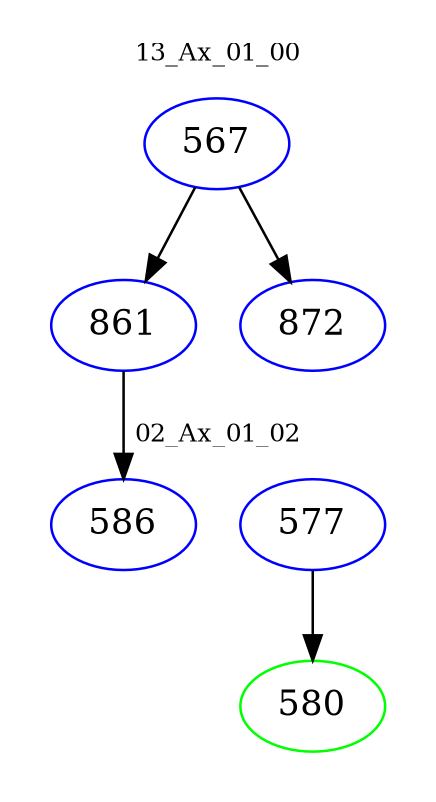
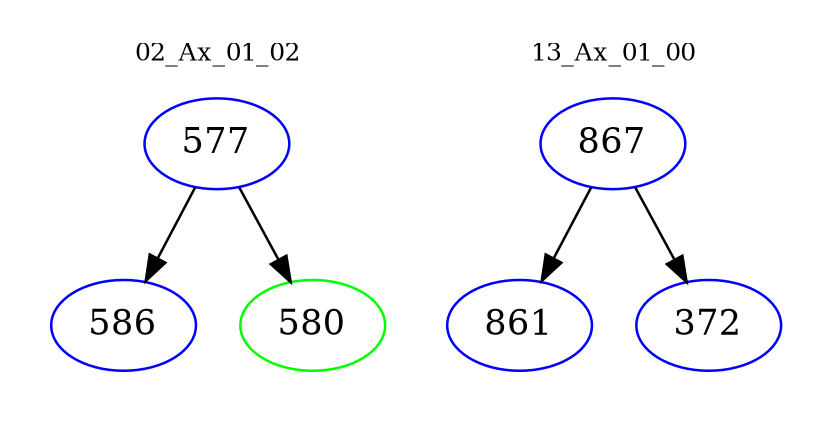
(217, 144) -> (613, 144)
(313, 325) -> (709, 325)
(124, 426) -> (176, 223)
